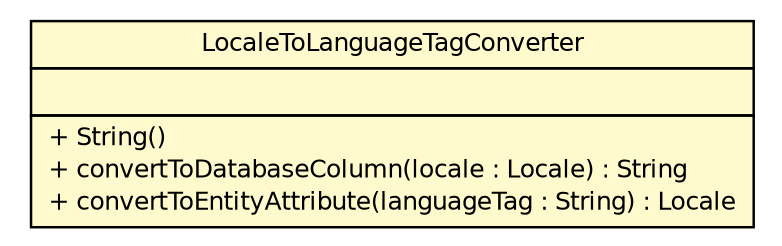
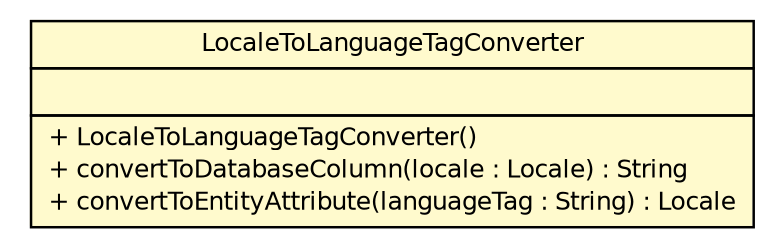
(108, 138) -> (263, 138)
